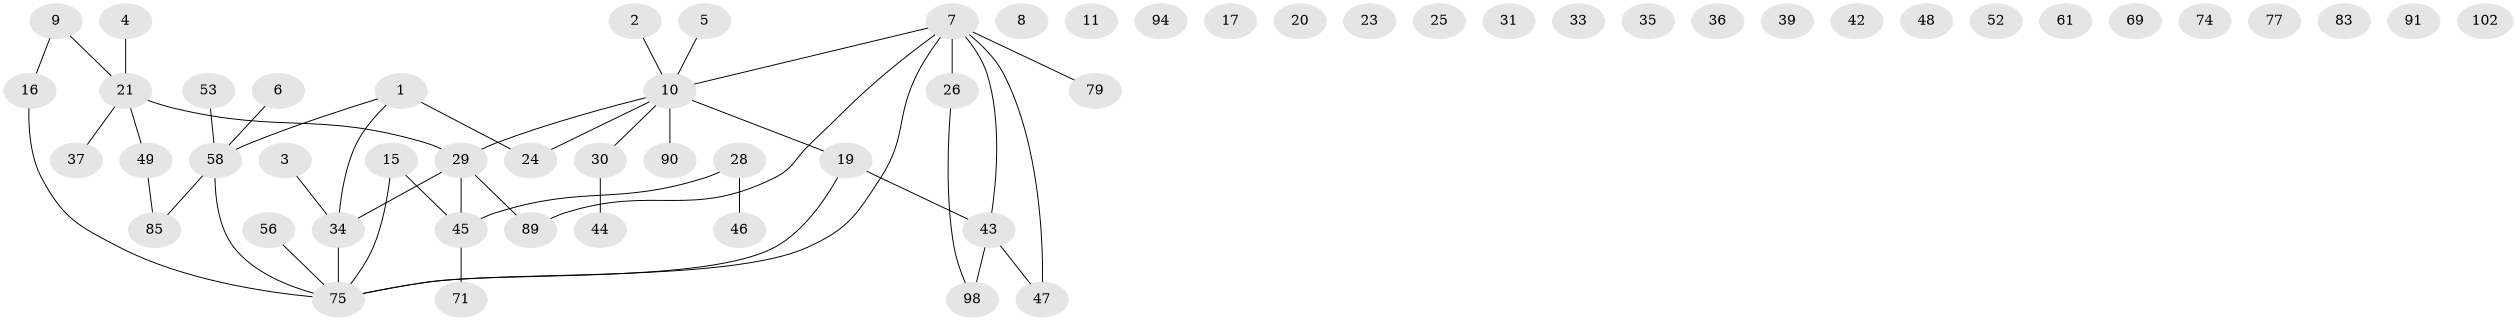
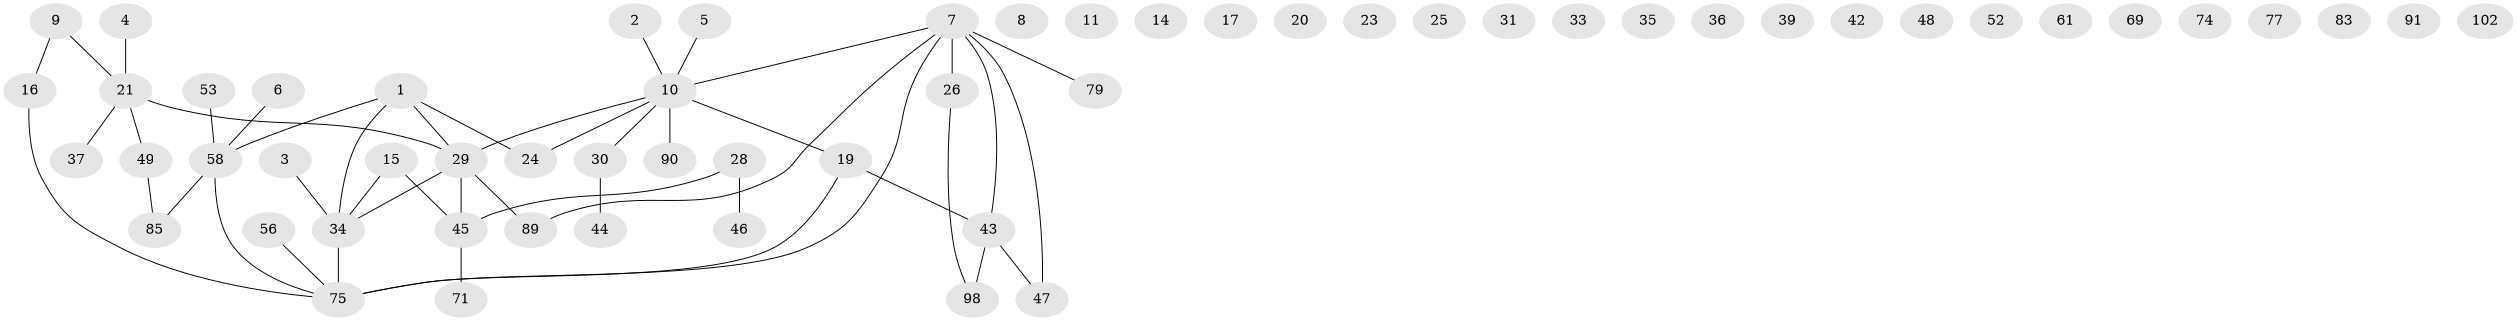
(1161, 21) -> (1161, 21)
none -> (431, 126)
(378, 234) -> (365, 195)
